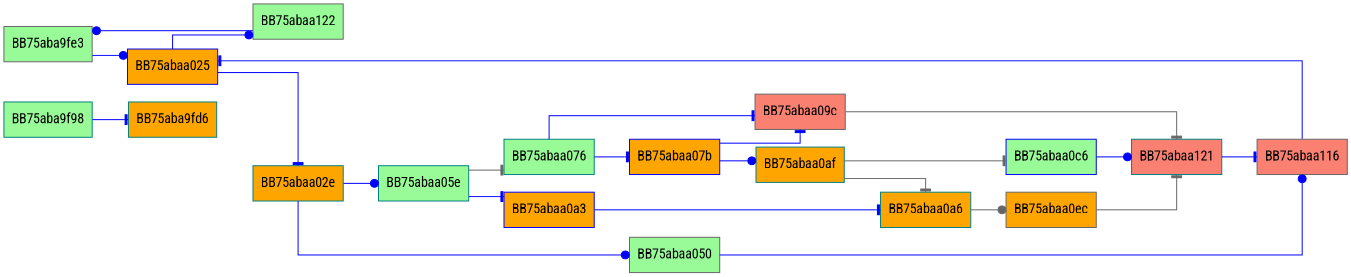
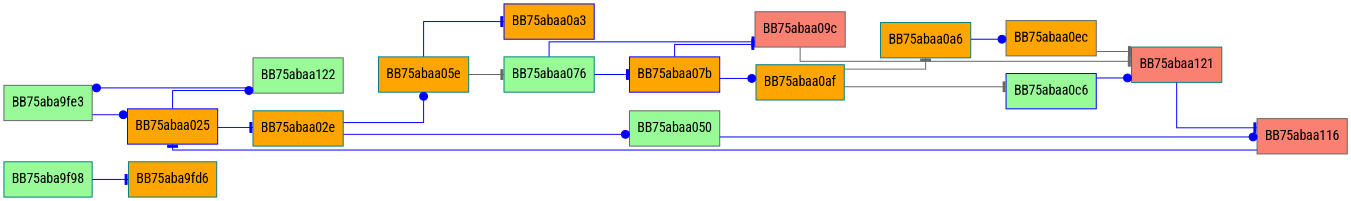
(424, 183) -> (424, 75)
(735, 210) -> none
(985, 210) -> (985, 39)
